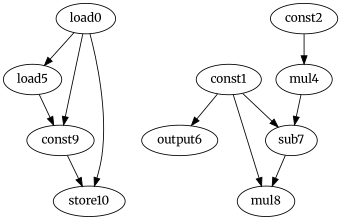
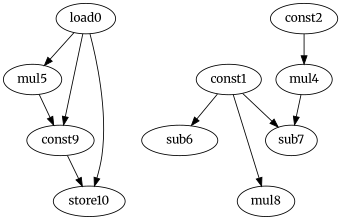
(33, 80) -> (33, 80)
(180, 140) -> (180, 140)
(280, 167) -> none
